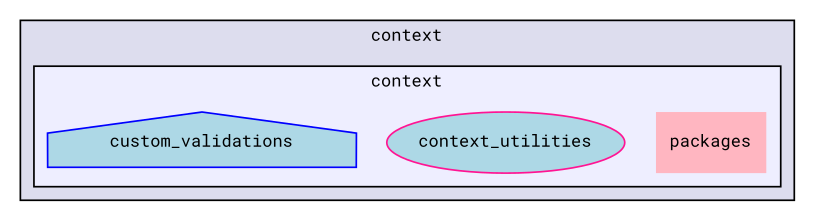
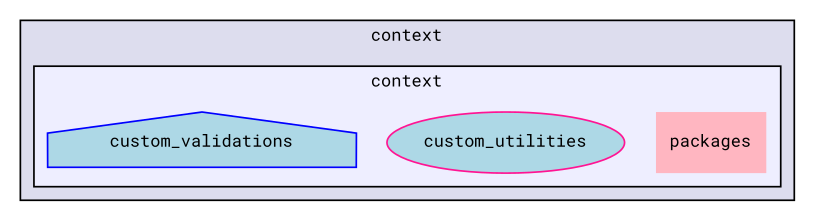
(506, 143) -> (506, 143)
